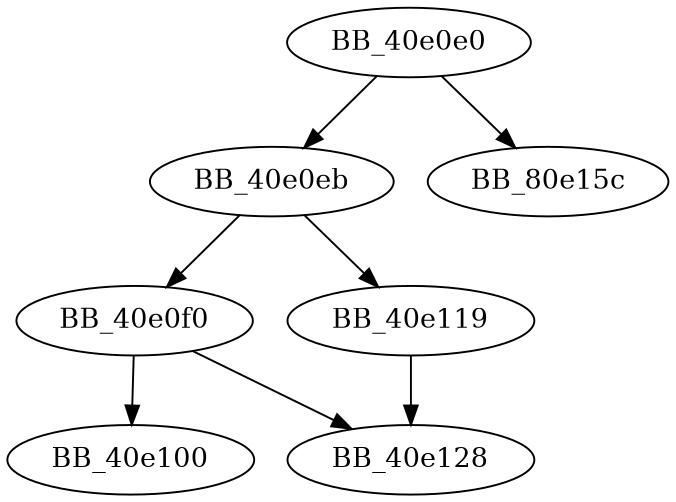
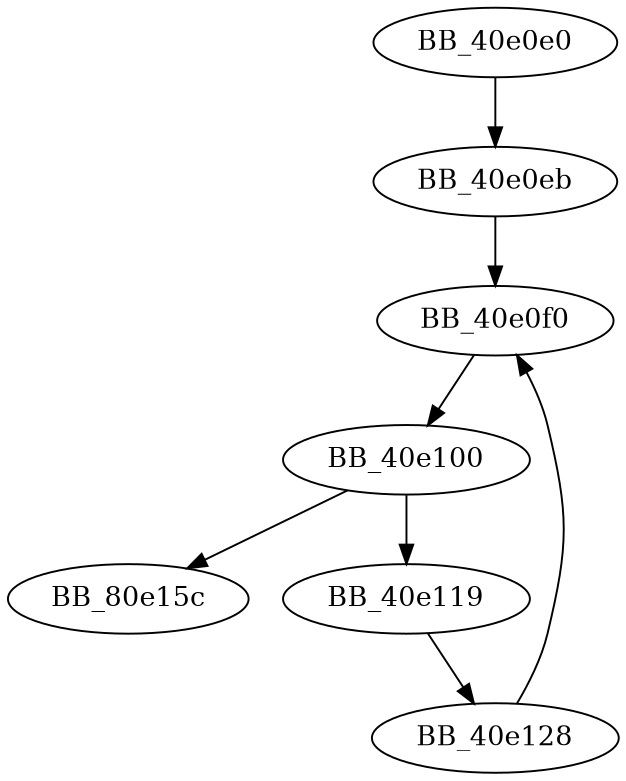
(472, 105) -> (276, 525)
(334, 244) -> (406, 520)
(263, 386) -> (563, 539)
